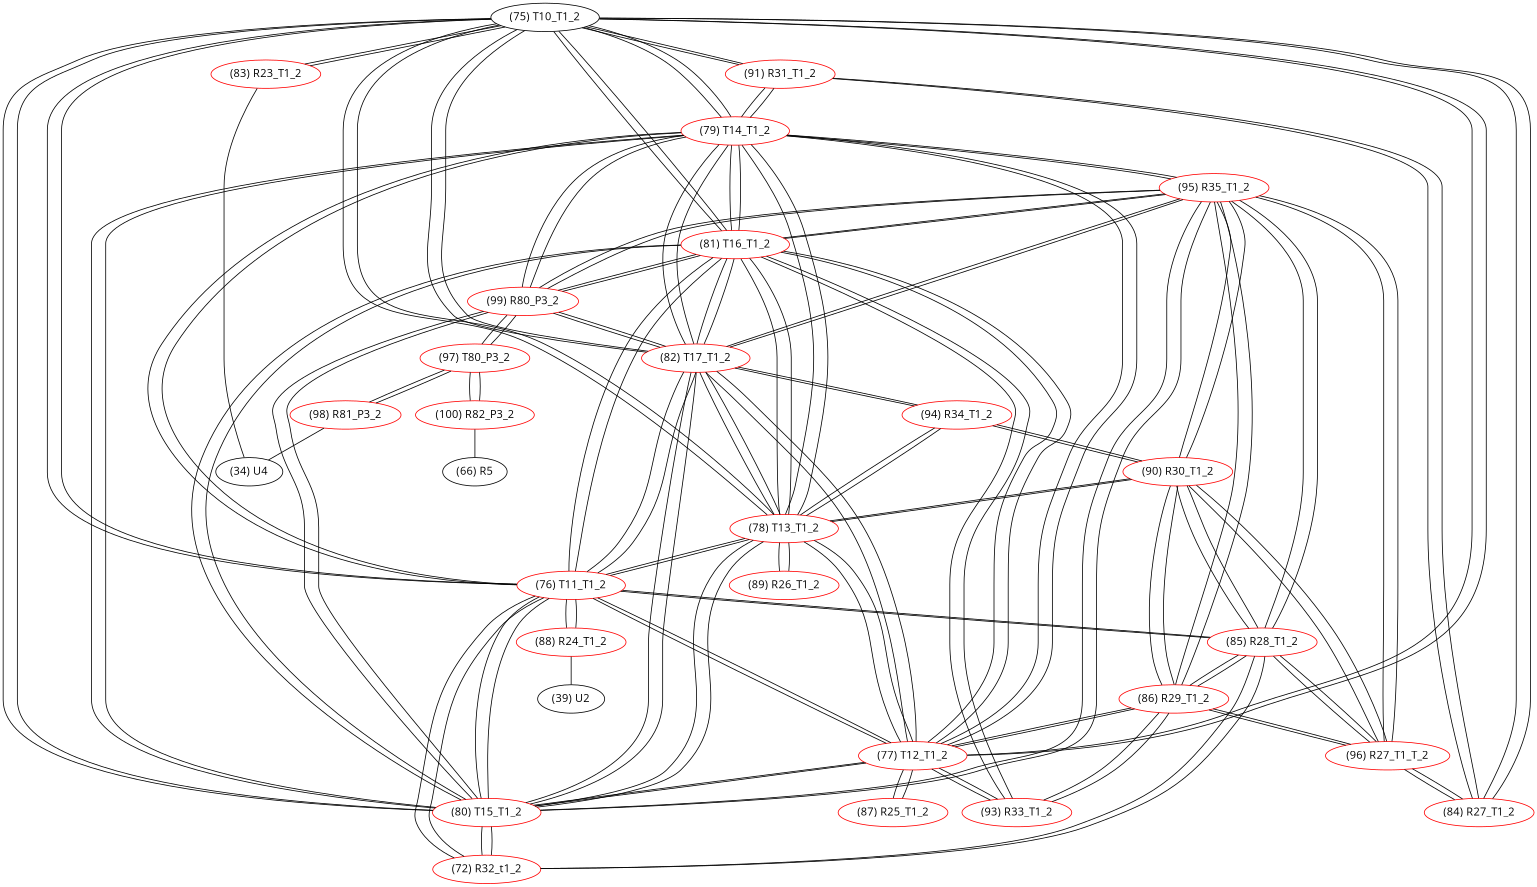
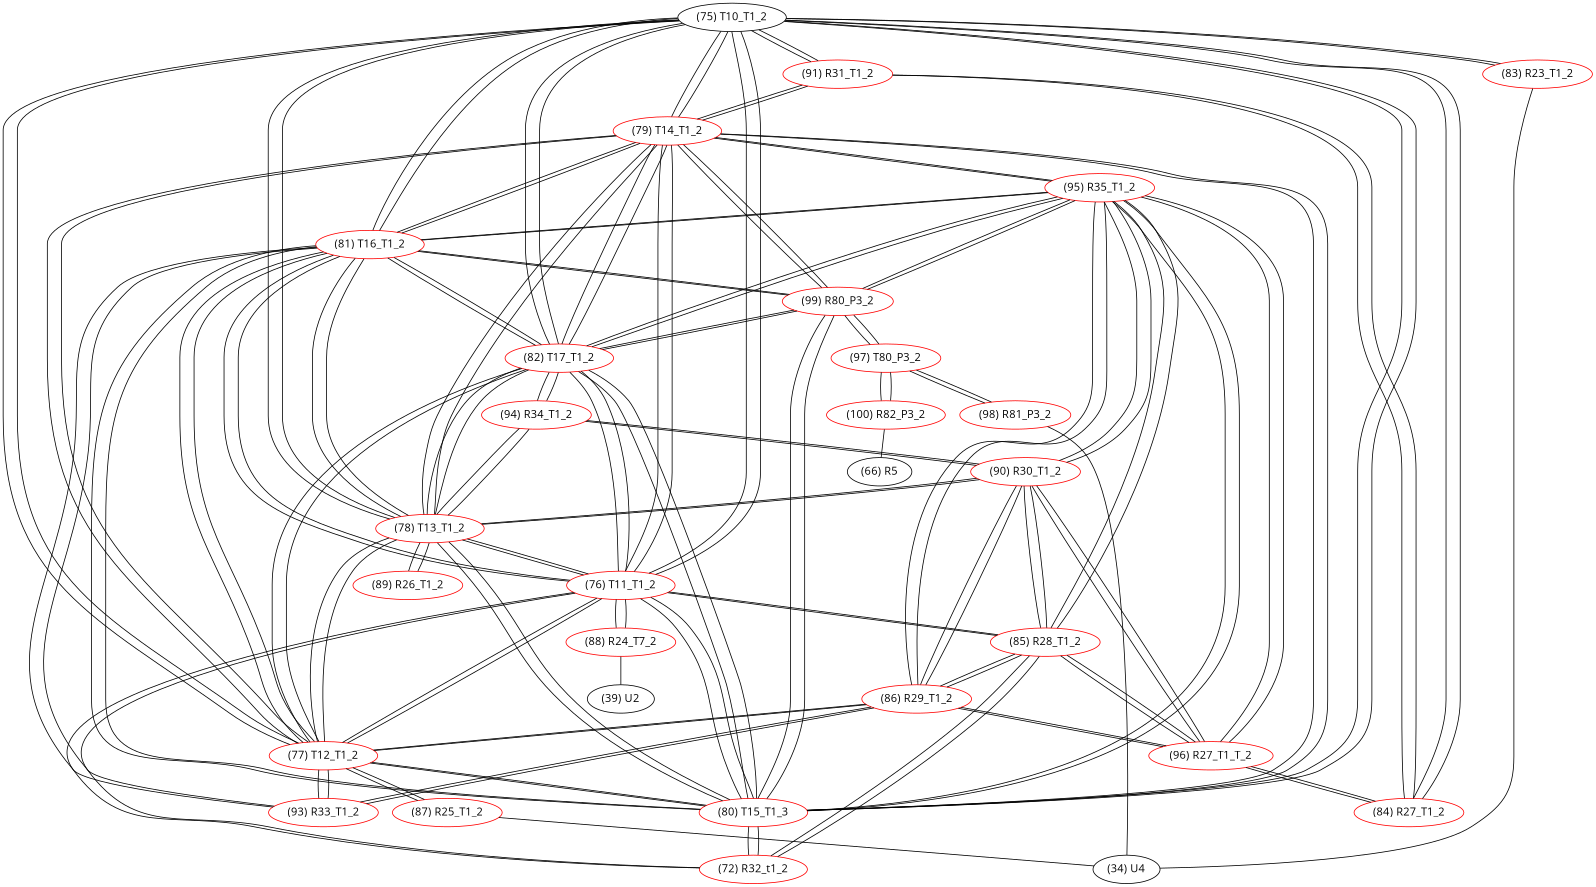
(571, 642) -> (621, 642)
(487, 813) -> (753, 813)
none -> (782, 841)
